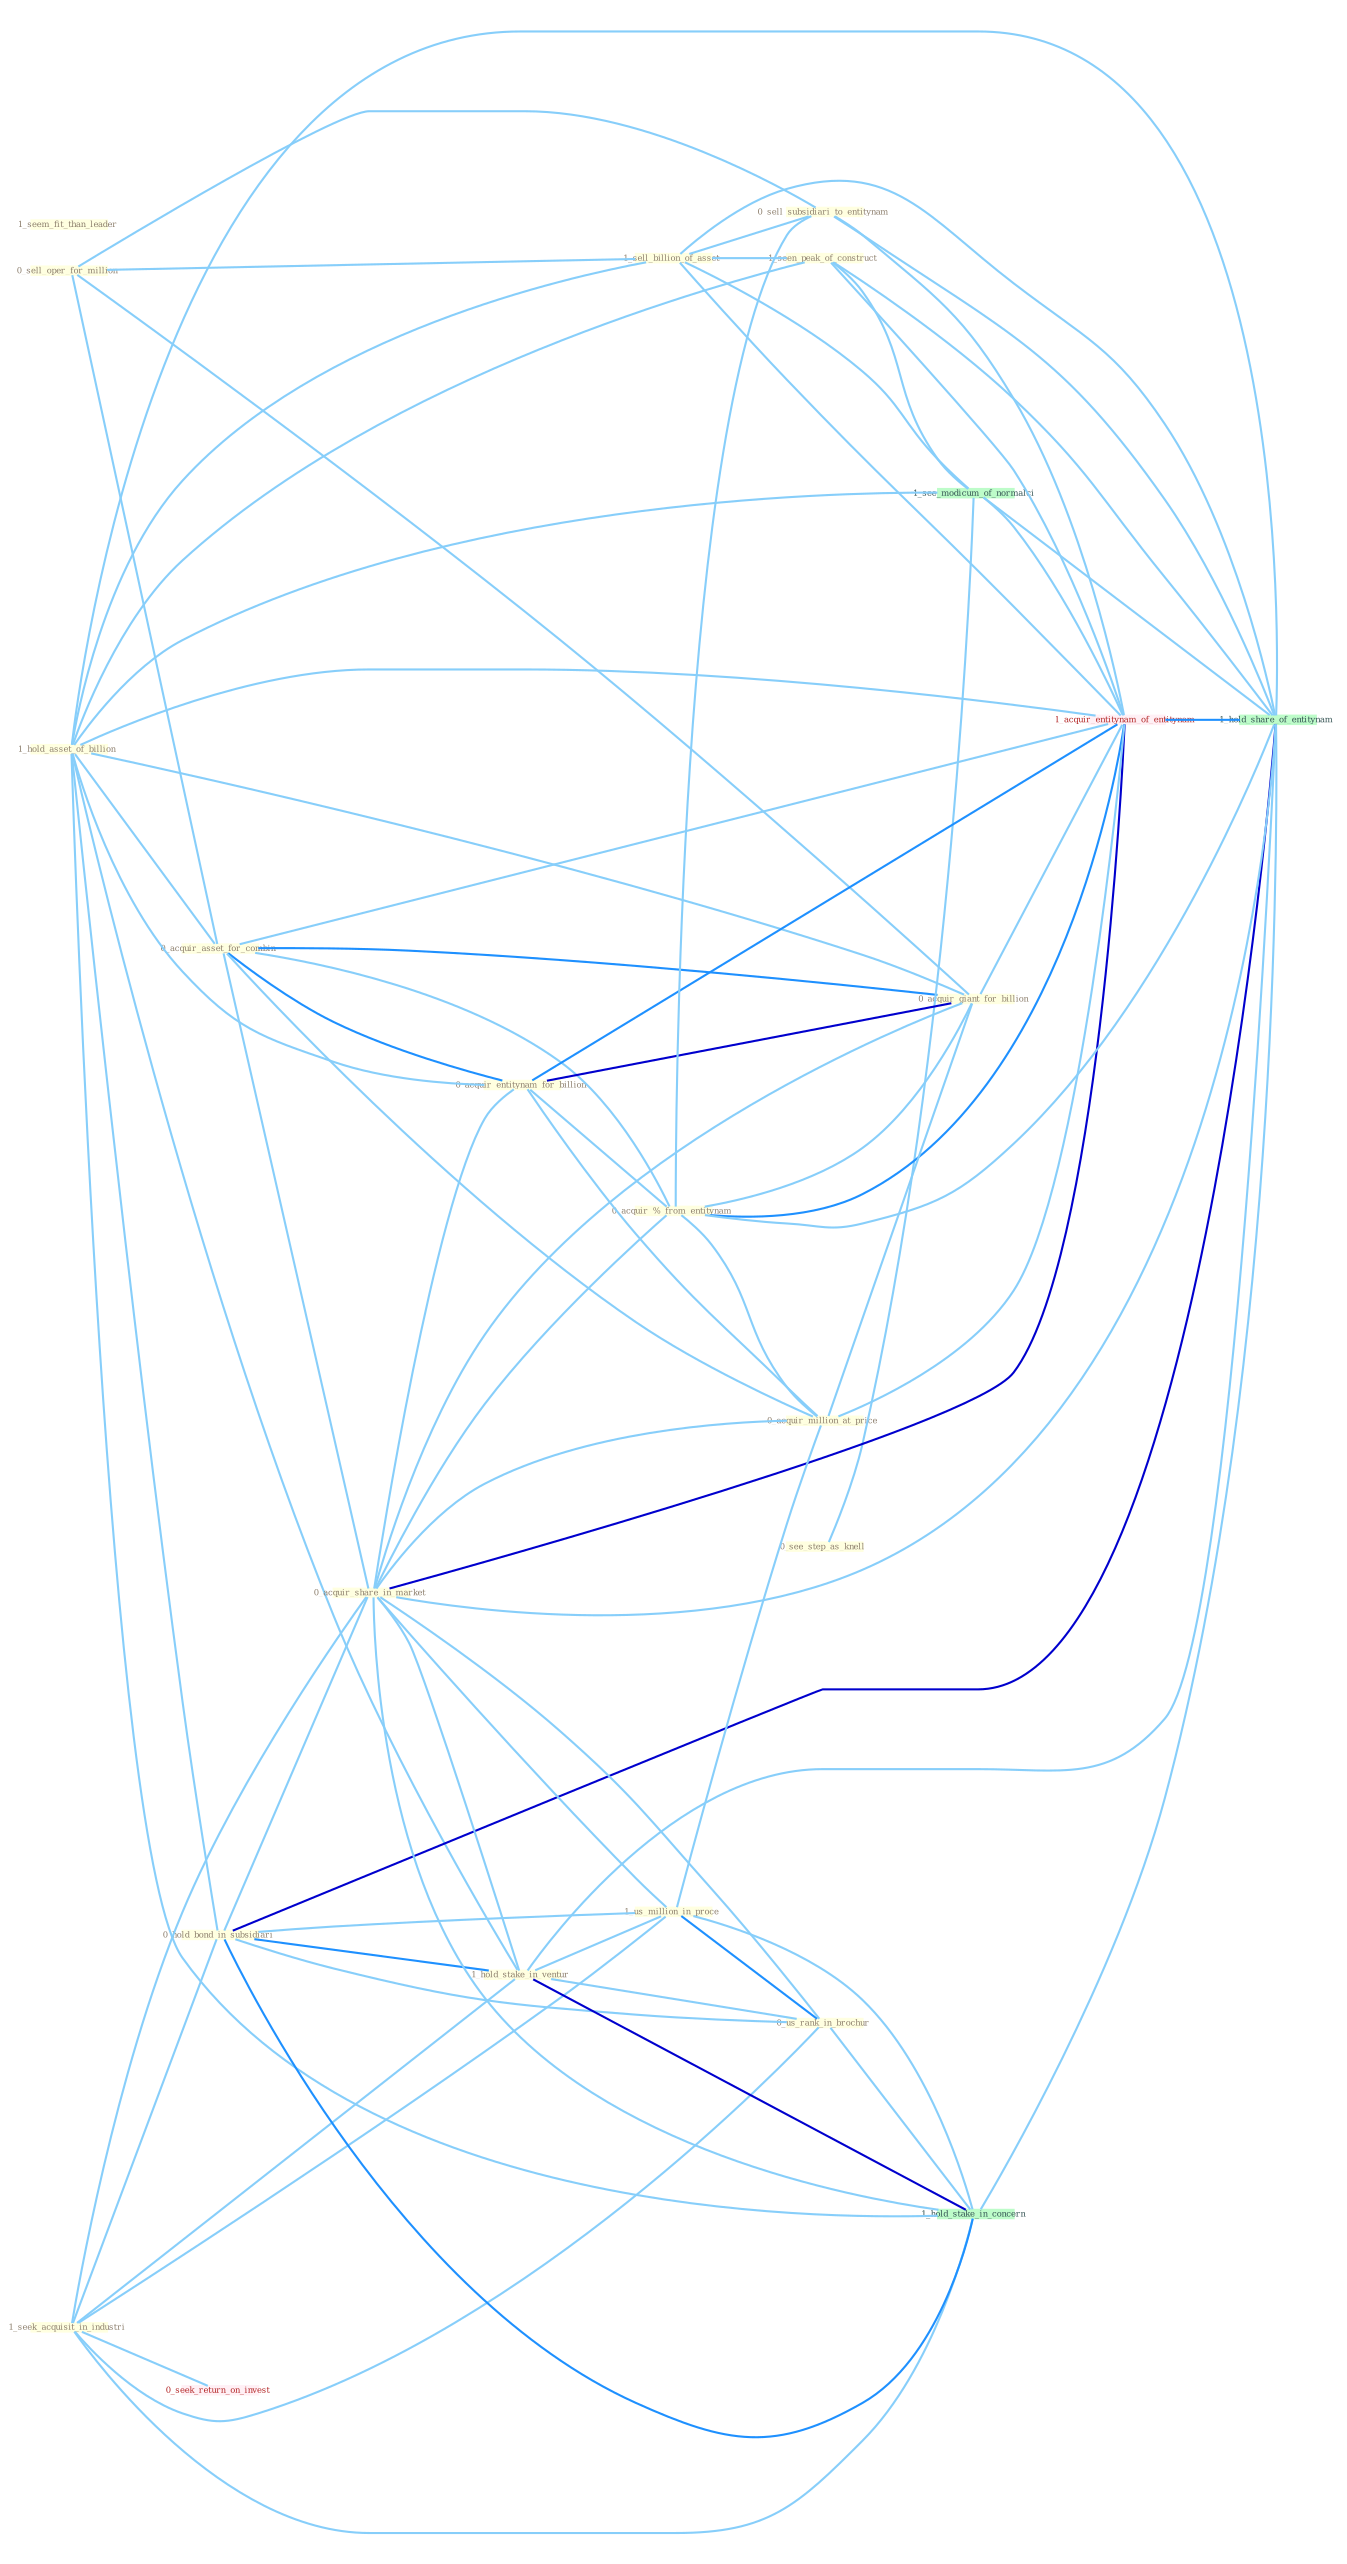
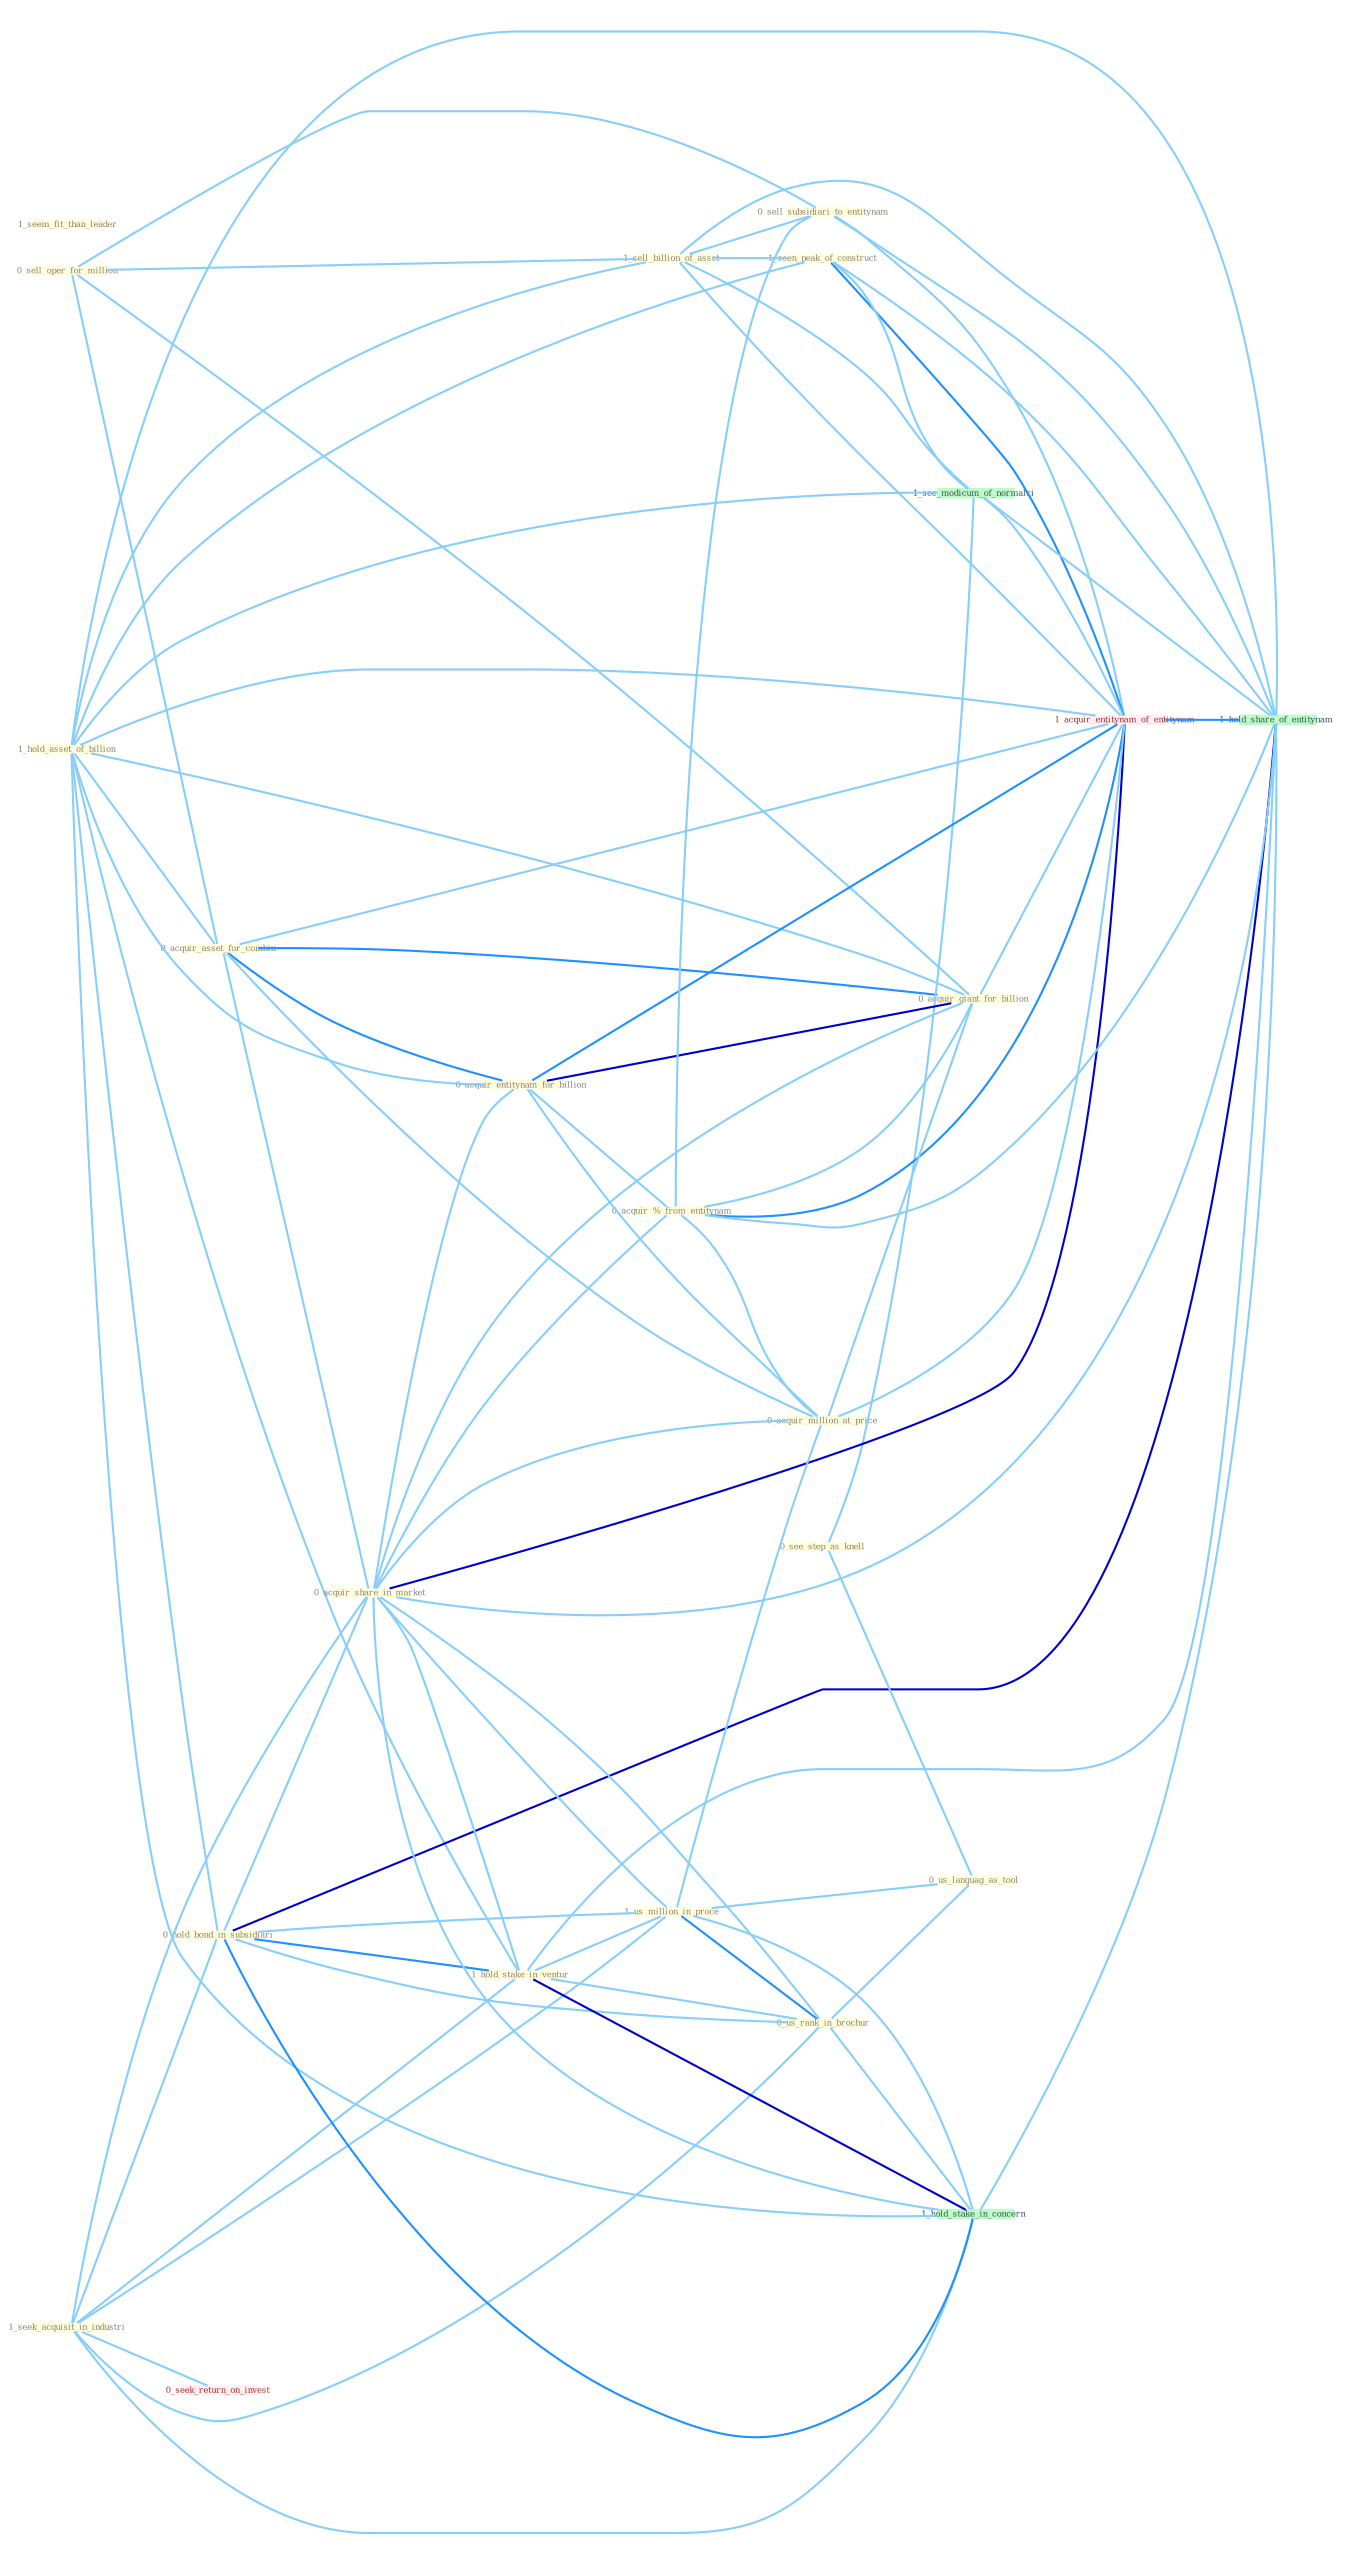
(1012, 467) -> (1012, 467)
(498, 1026) -> none
none -> (976, 1880)
